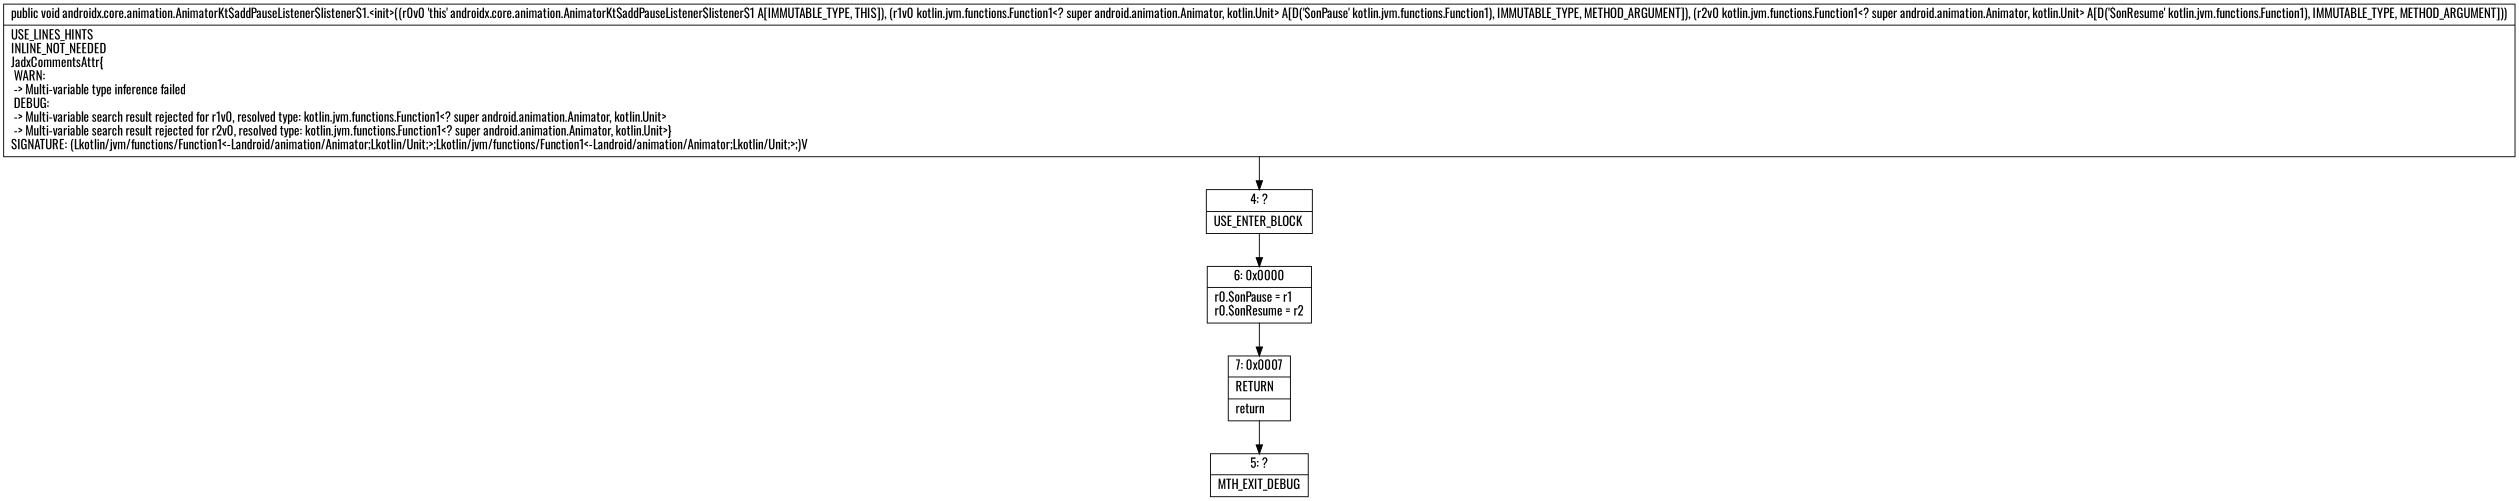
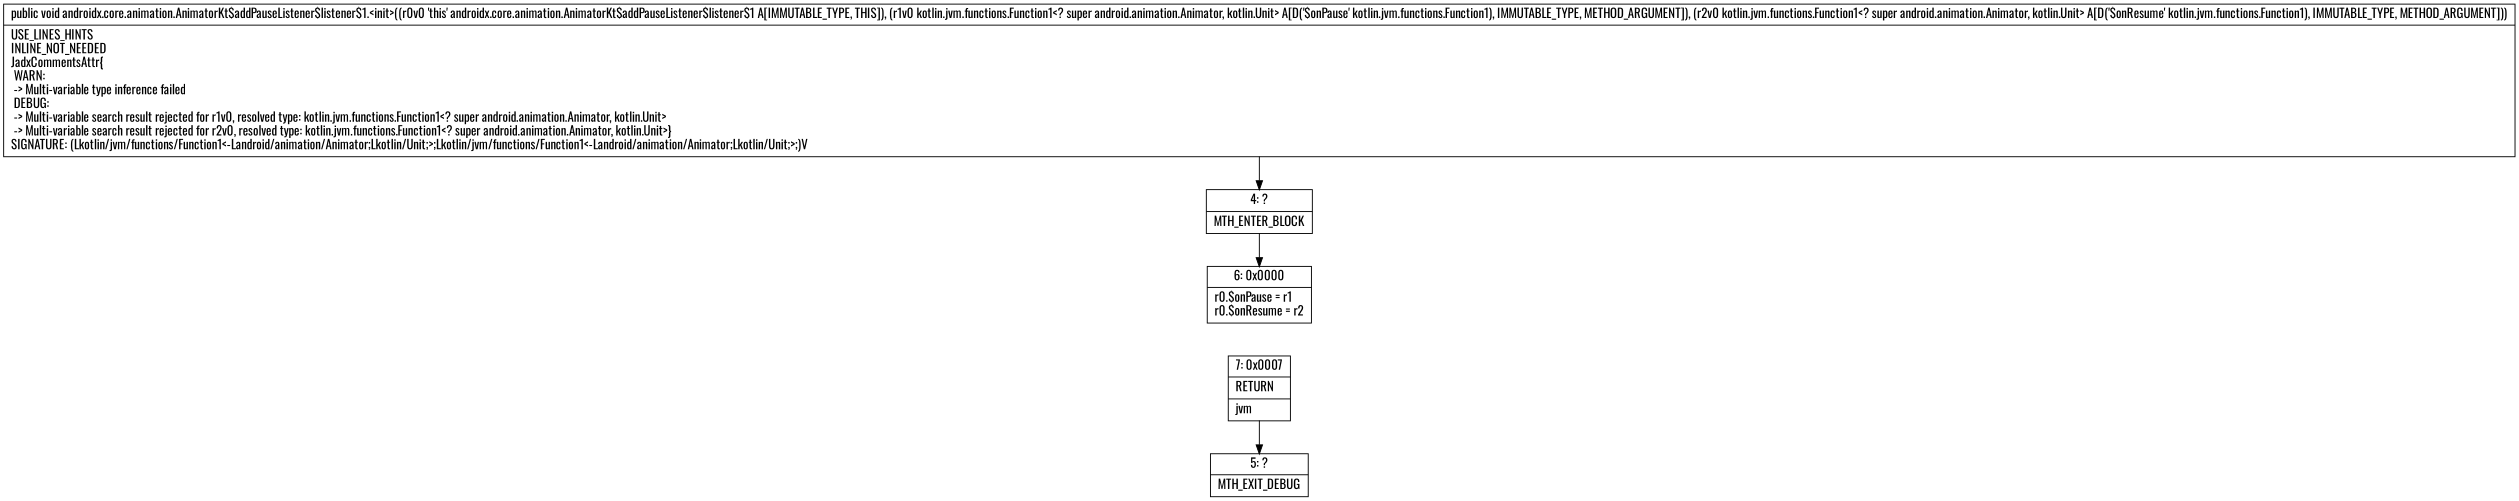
(1258, 222) -> (1259, 222)
(1259, 335) -> none
(1250, 409) -> (1244, 409)
